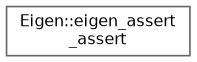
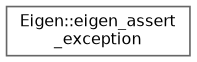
(98, 31) -> (98, 31)
